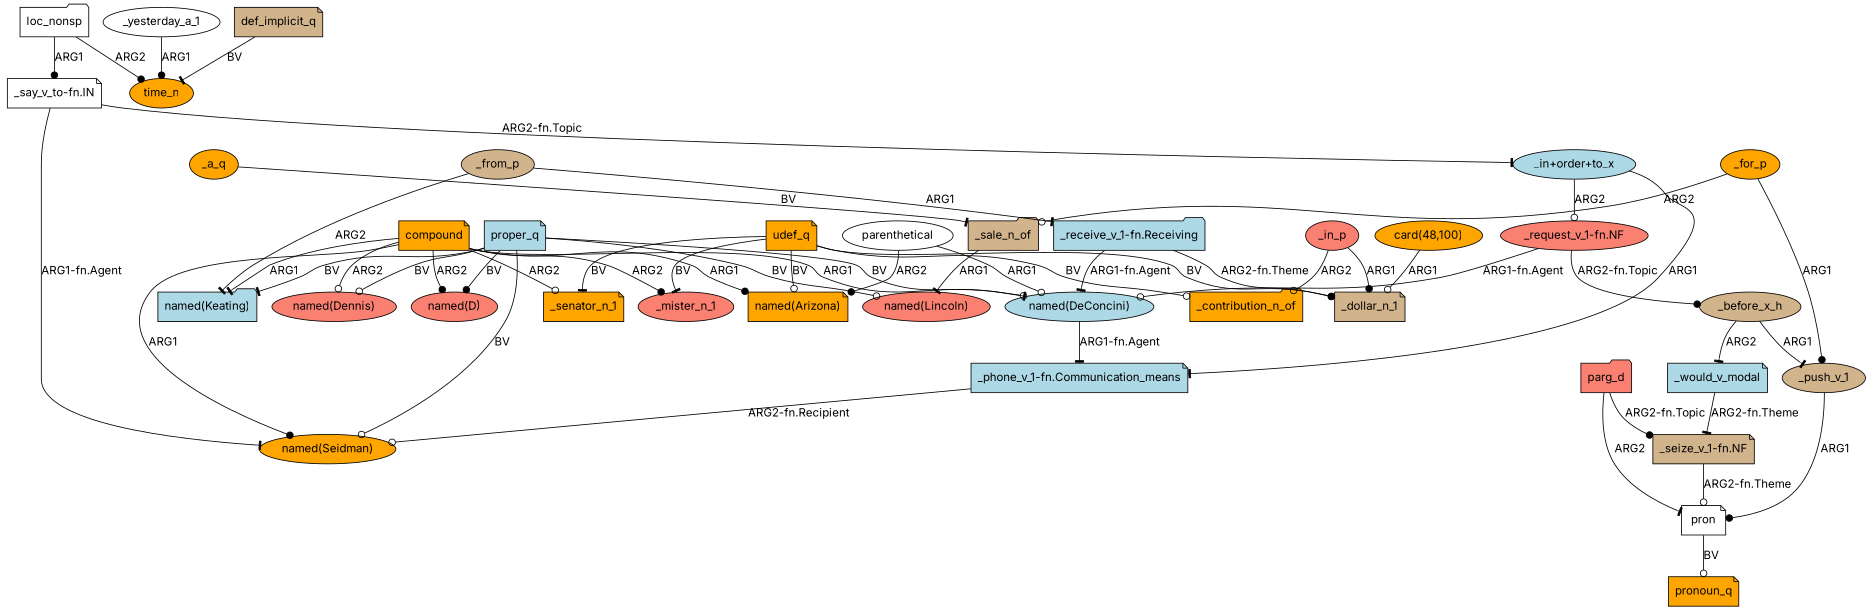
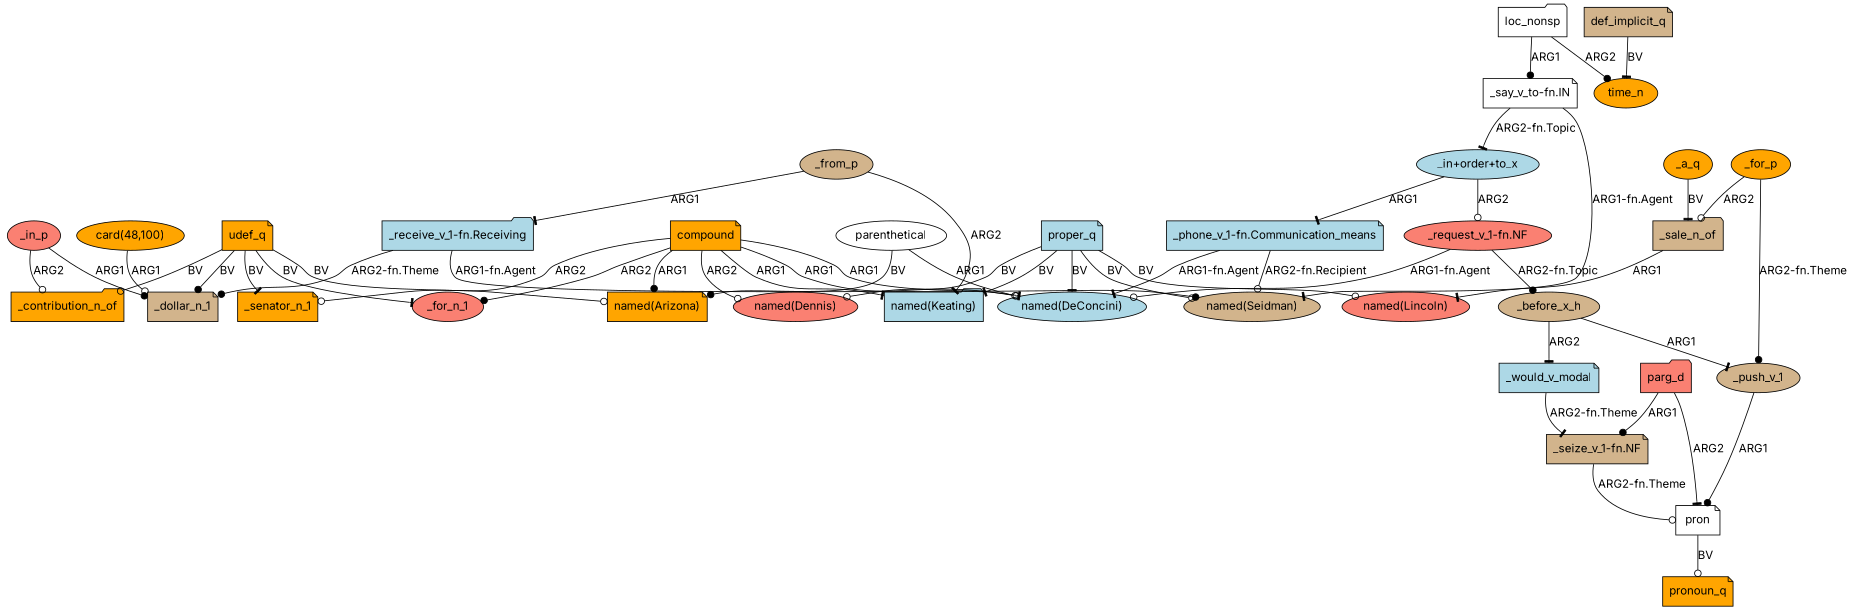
(162, 22) -> none
(912, 271) -> (898, 271)
(1817, 271) -> (1803, 271)
(454, 307) -> none
(686, 307) -> (448, 307)
(1079, 340) -> (1168, 271)
(1666, 414) -> (1663, 414)
(328, 449) -> (1252, 307)
